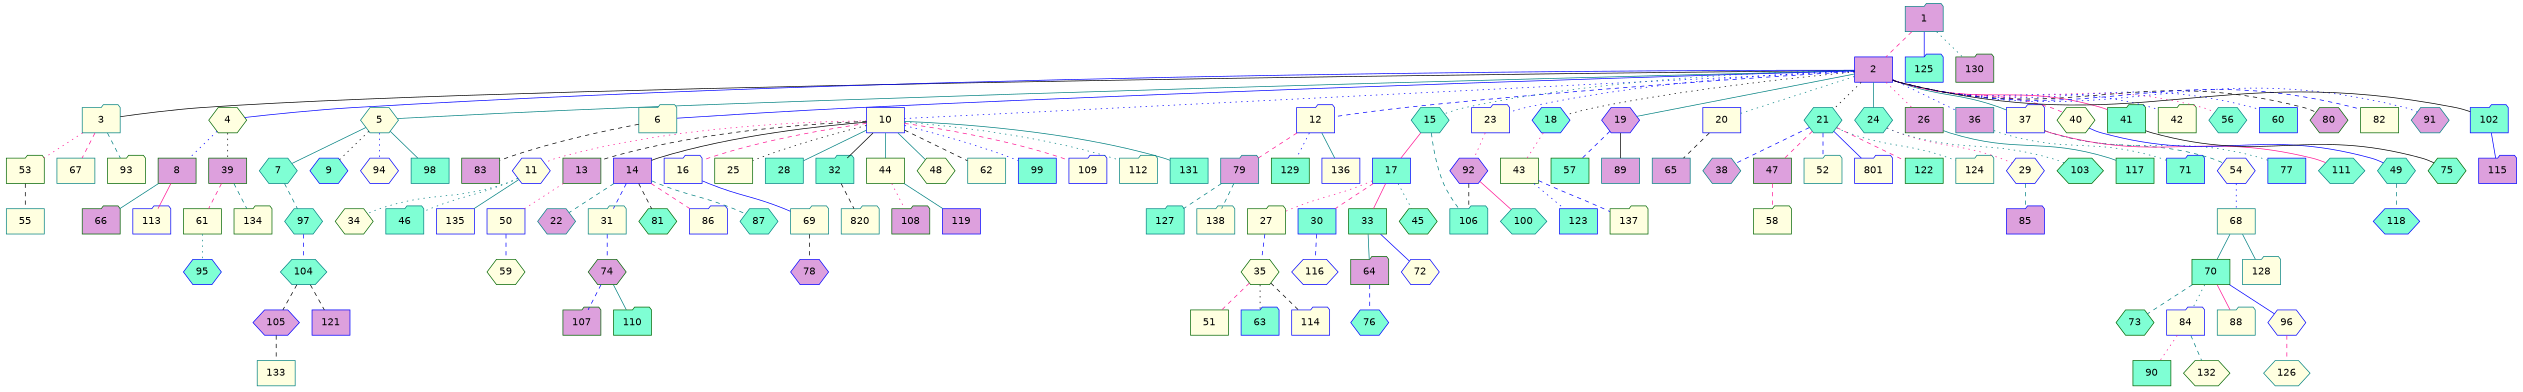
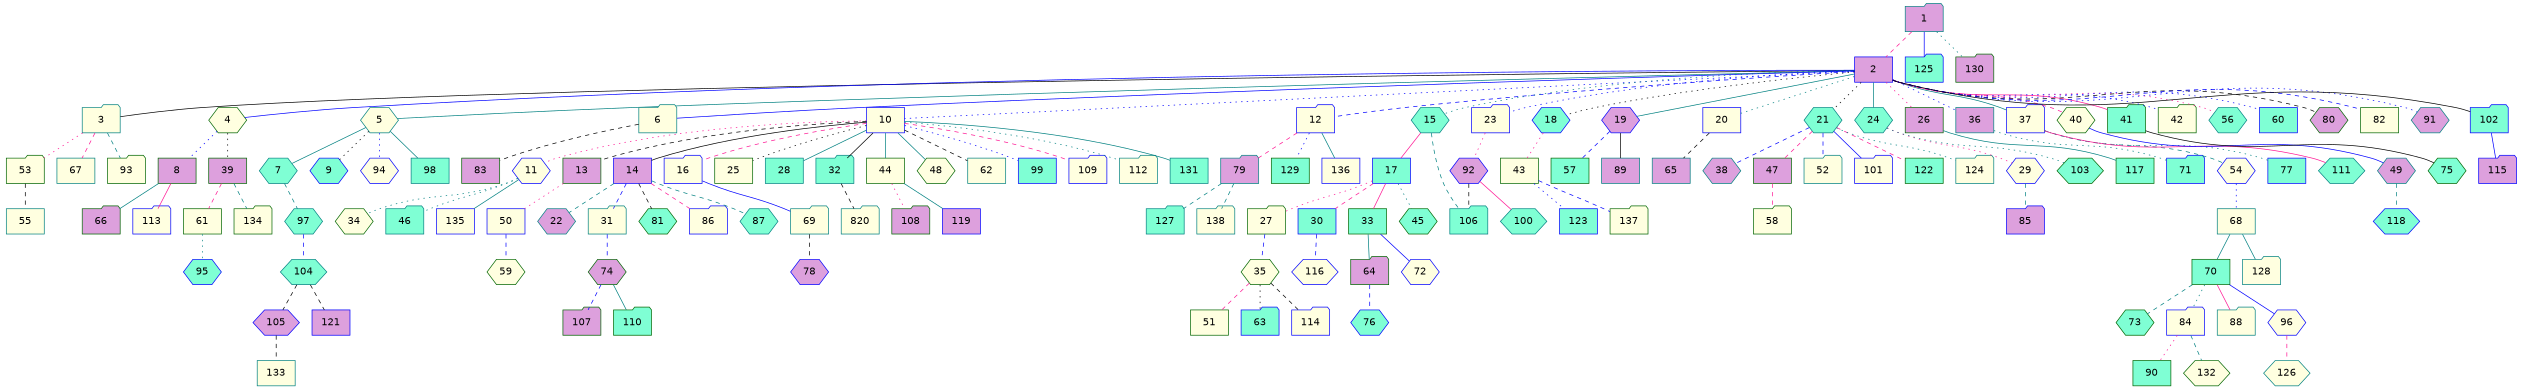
(1874, 171) -> (1874, 171)
(2396, 171) -> (2396, 171)
